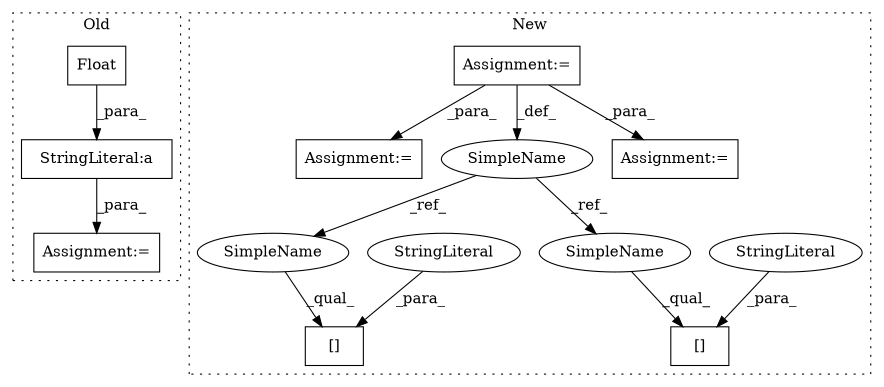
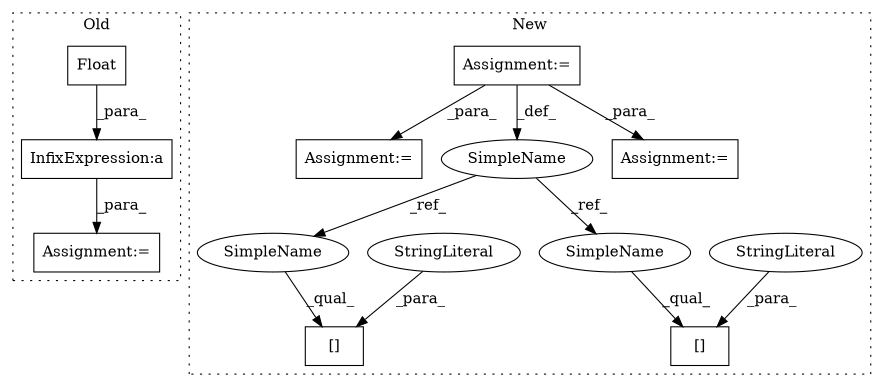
(97, 159) -> (97, 159)
